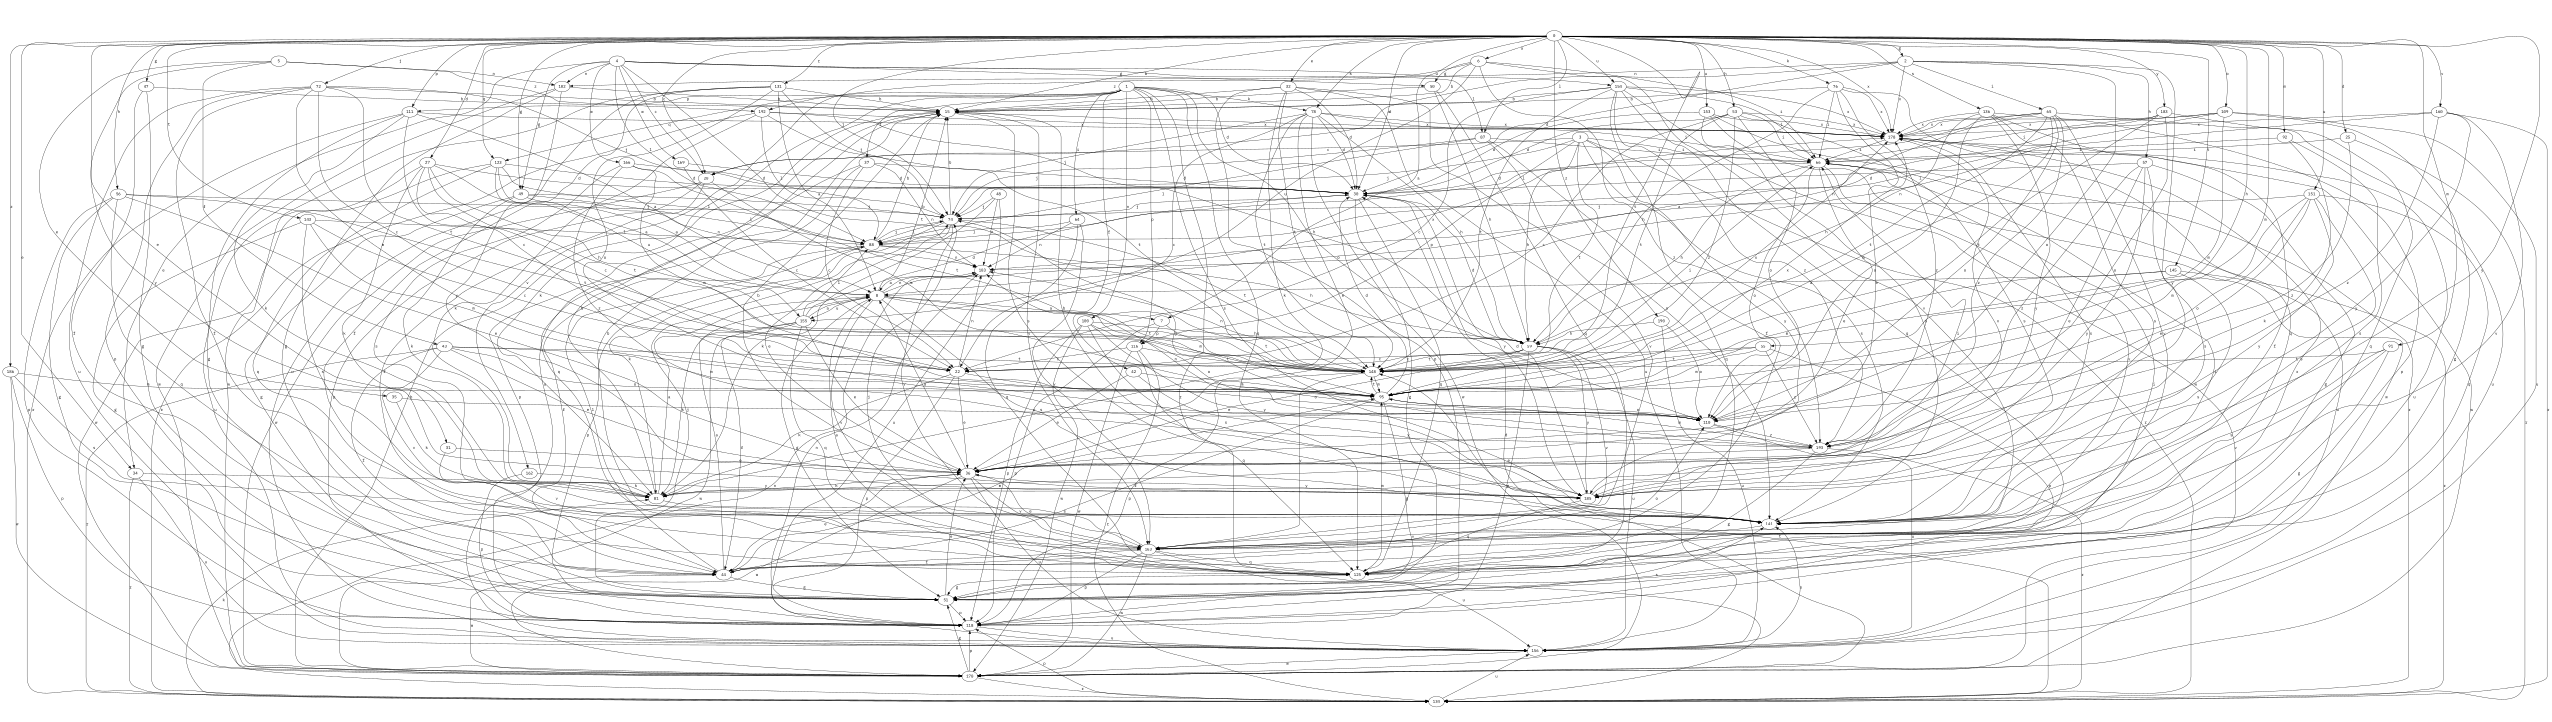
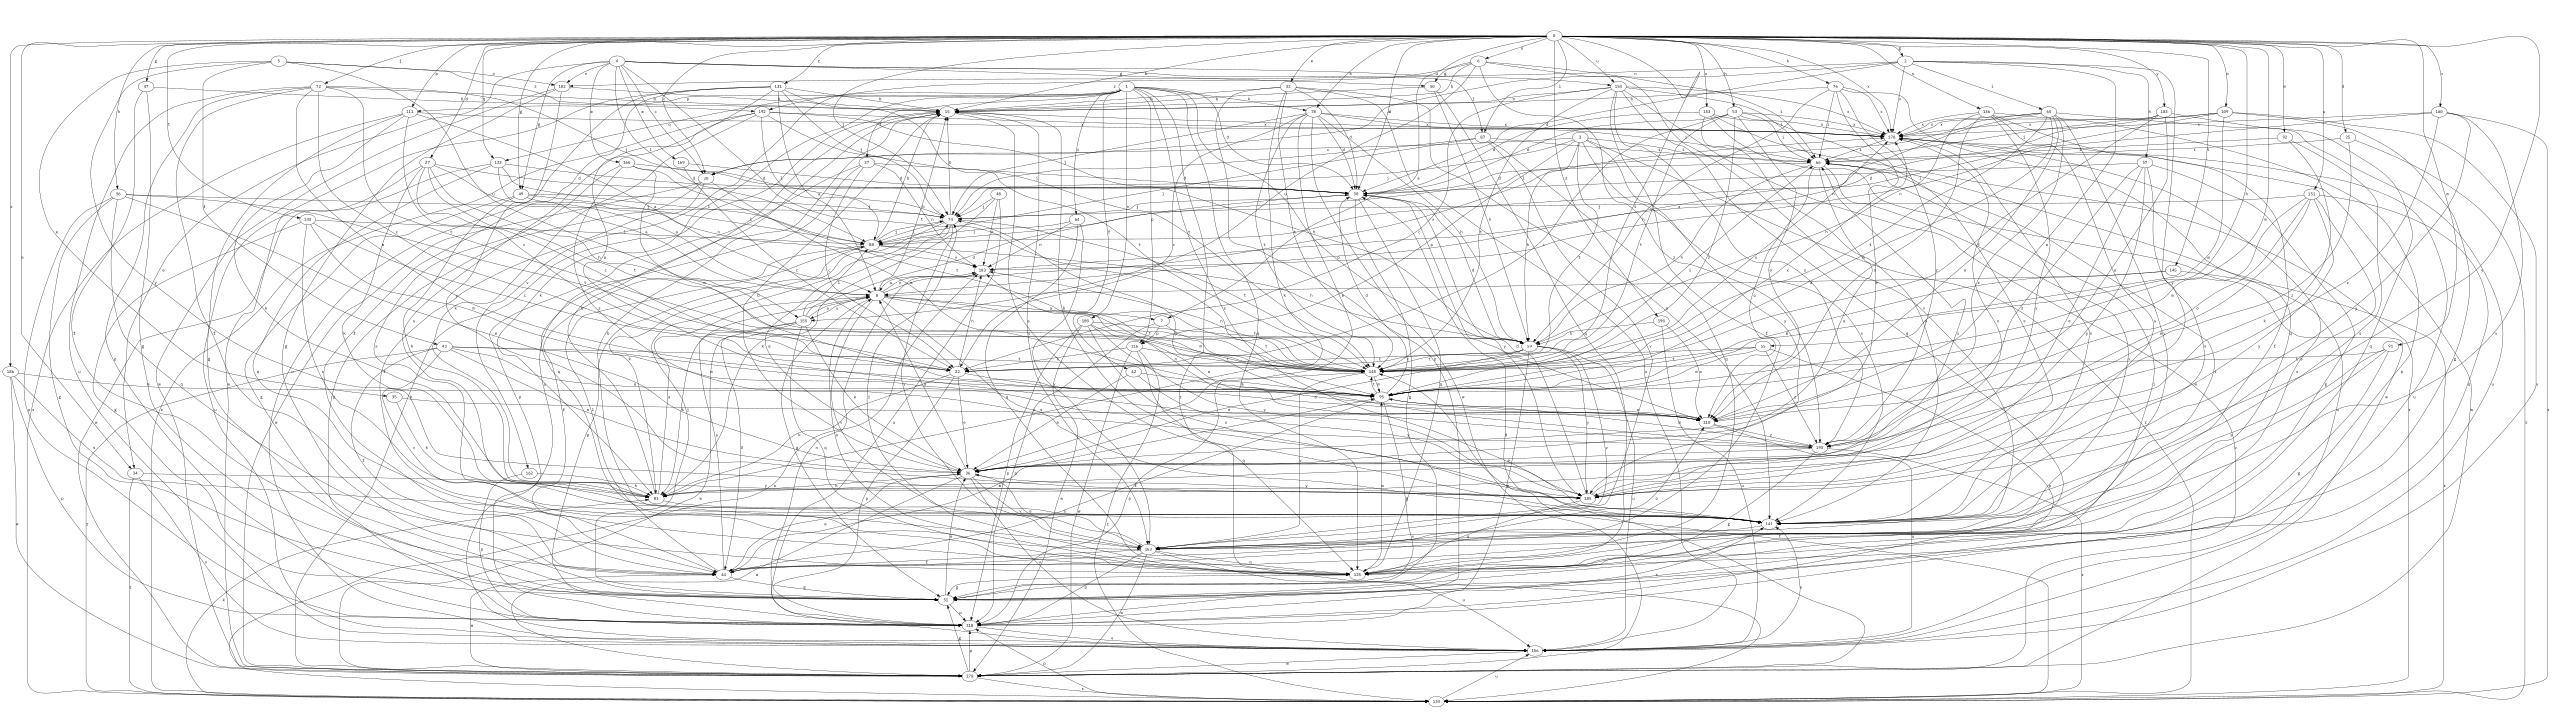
none -> (1086, 198)
(638, 244) -> (522, 214)
(448, 448) -> none
(2067, 462) -> (587, 492)
